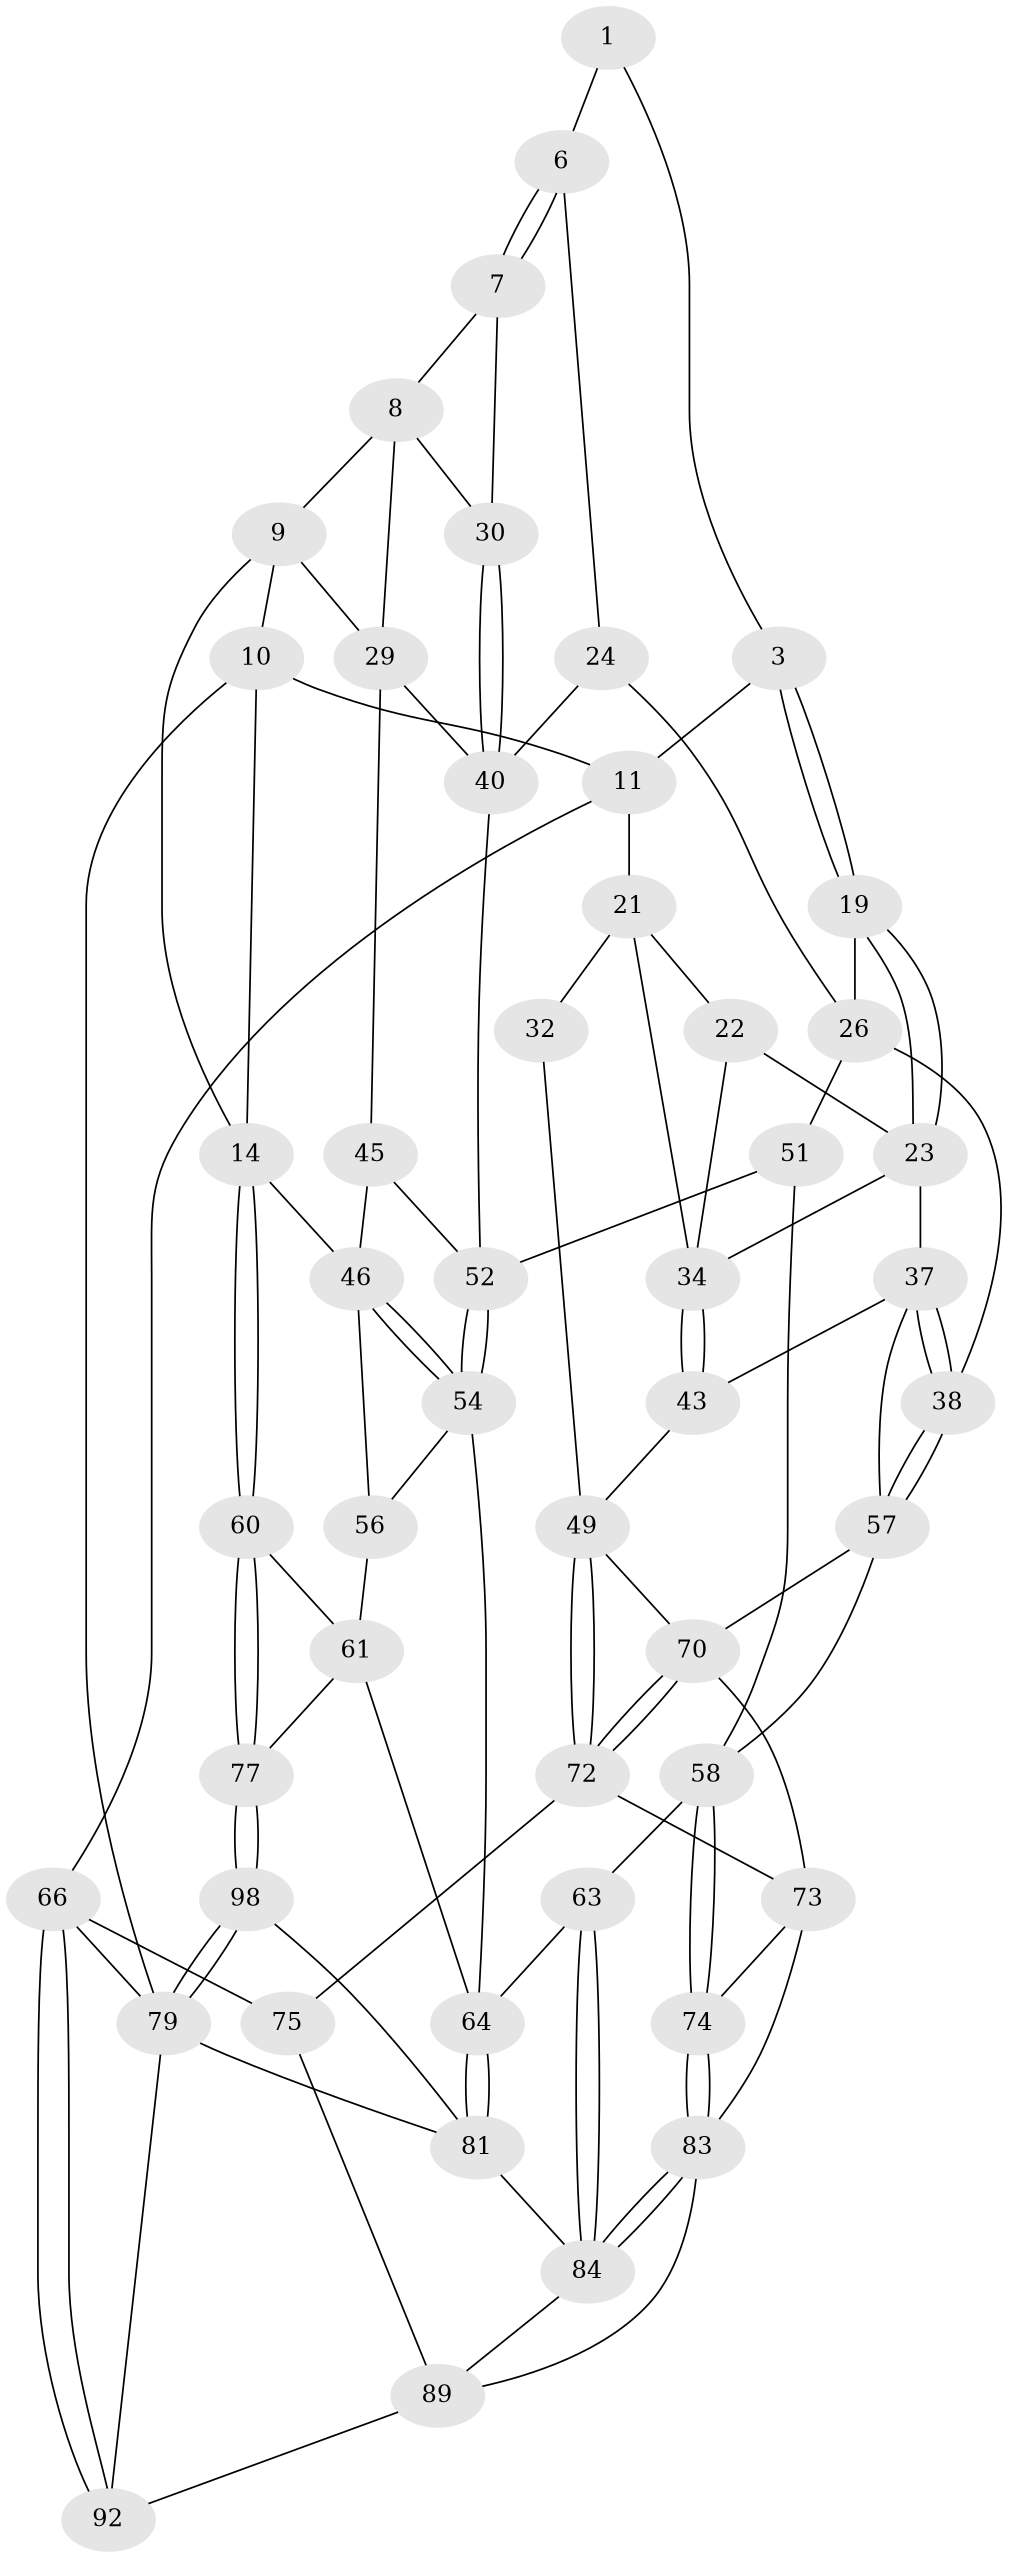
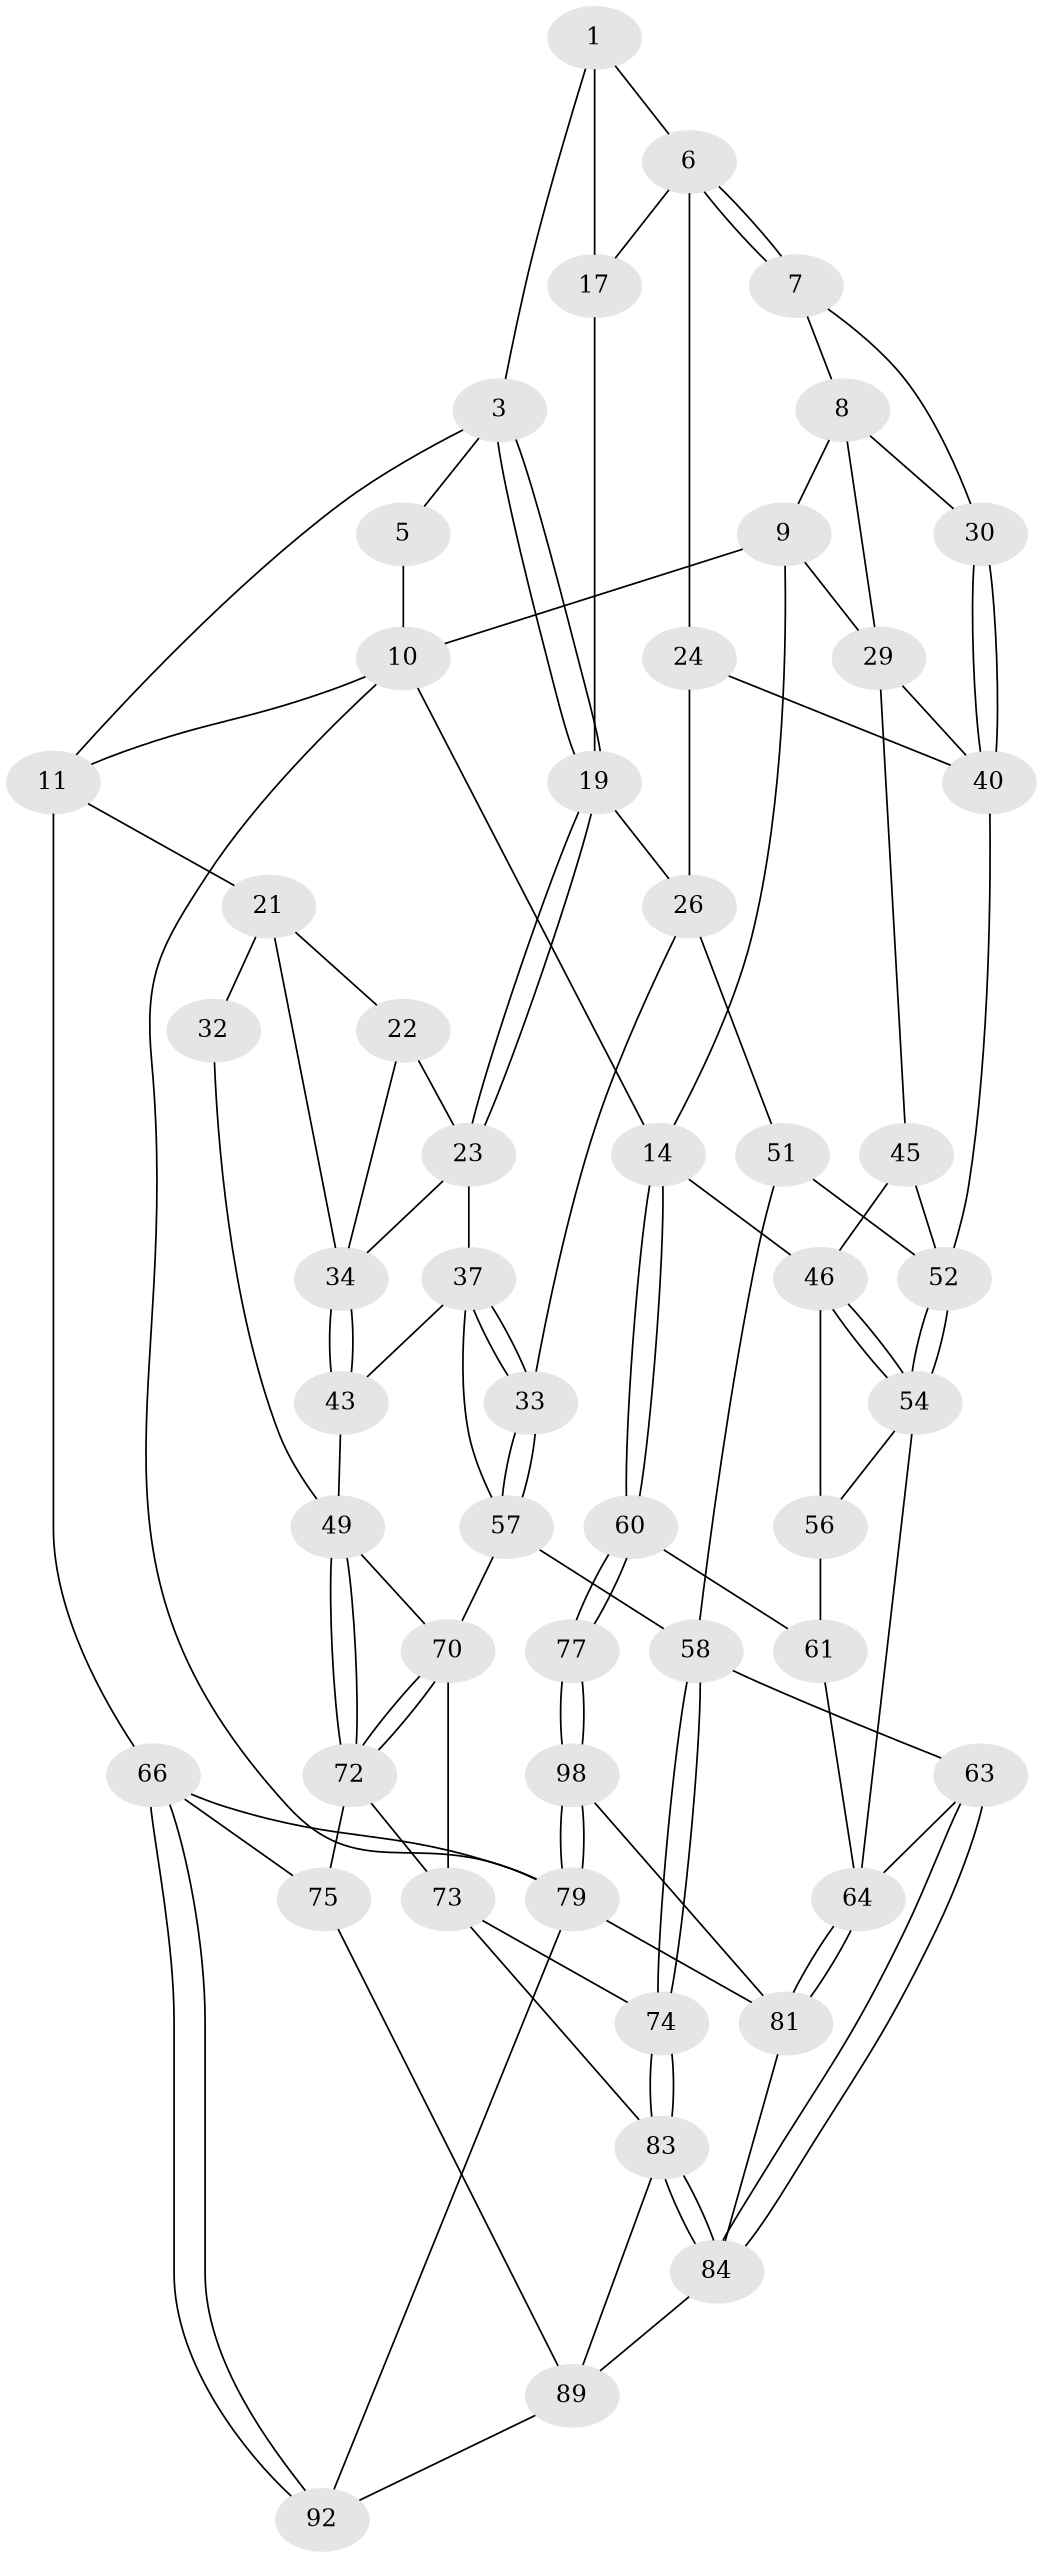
none -> (595, 286)
none -> (403, 534)
(948, 1403) -> (531, 1403)
(302, 1713) -> none
